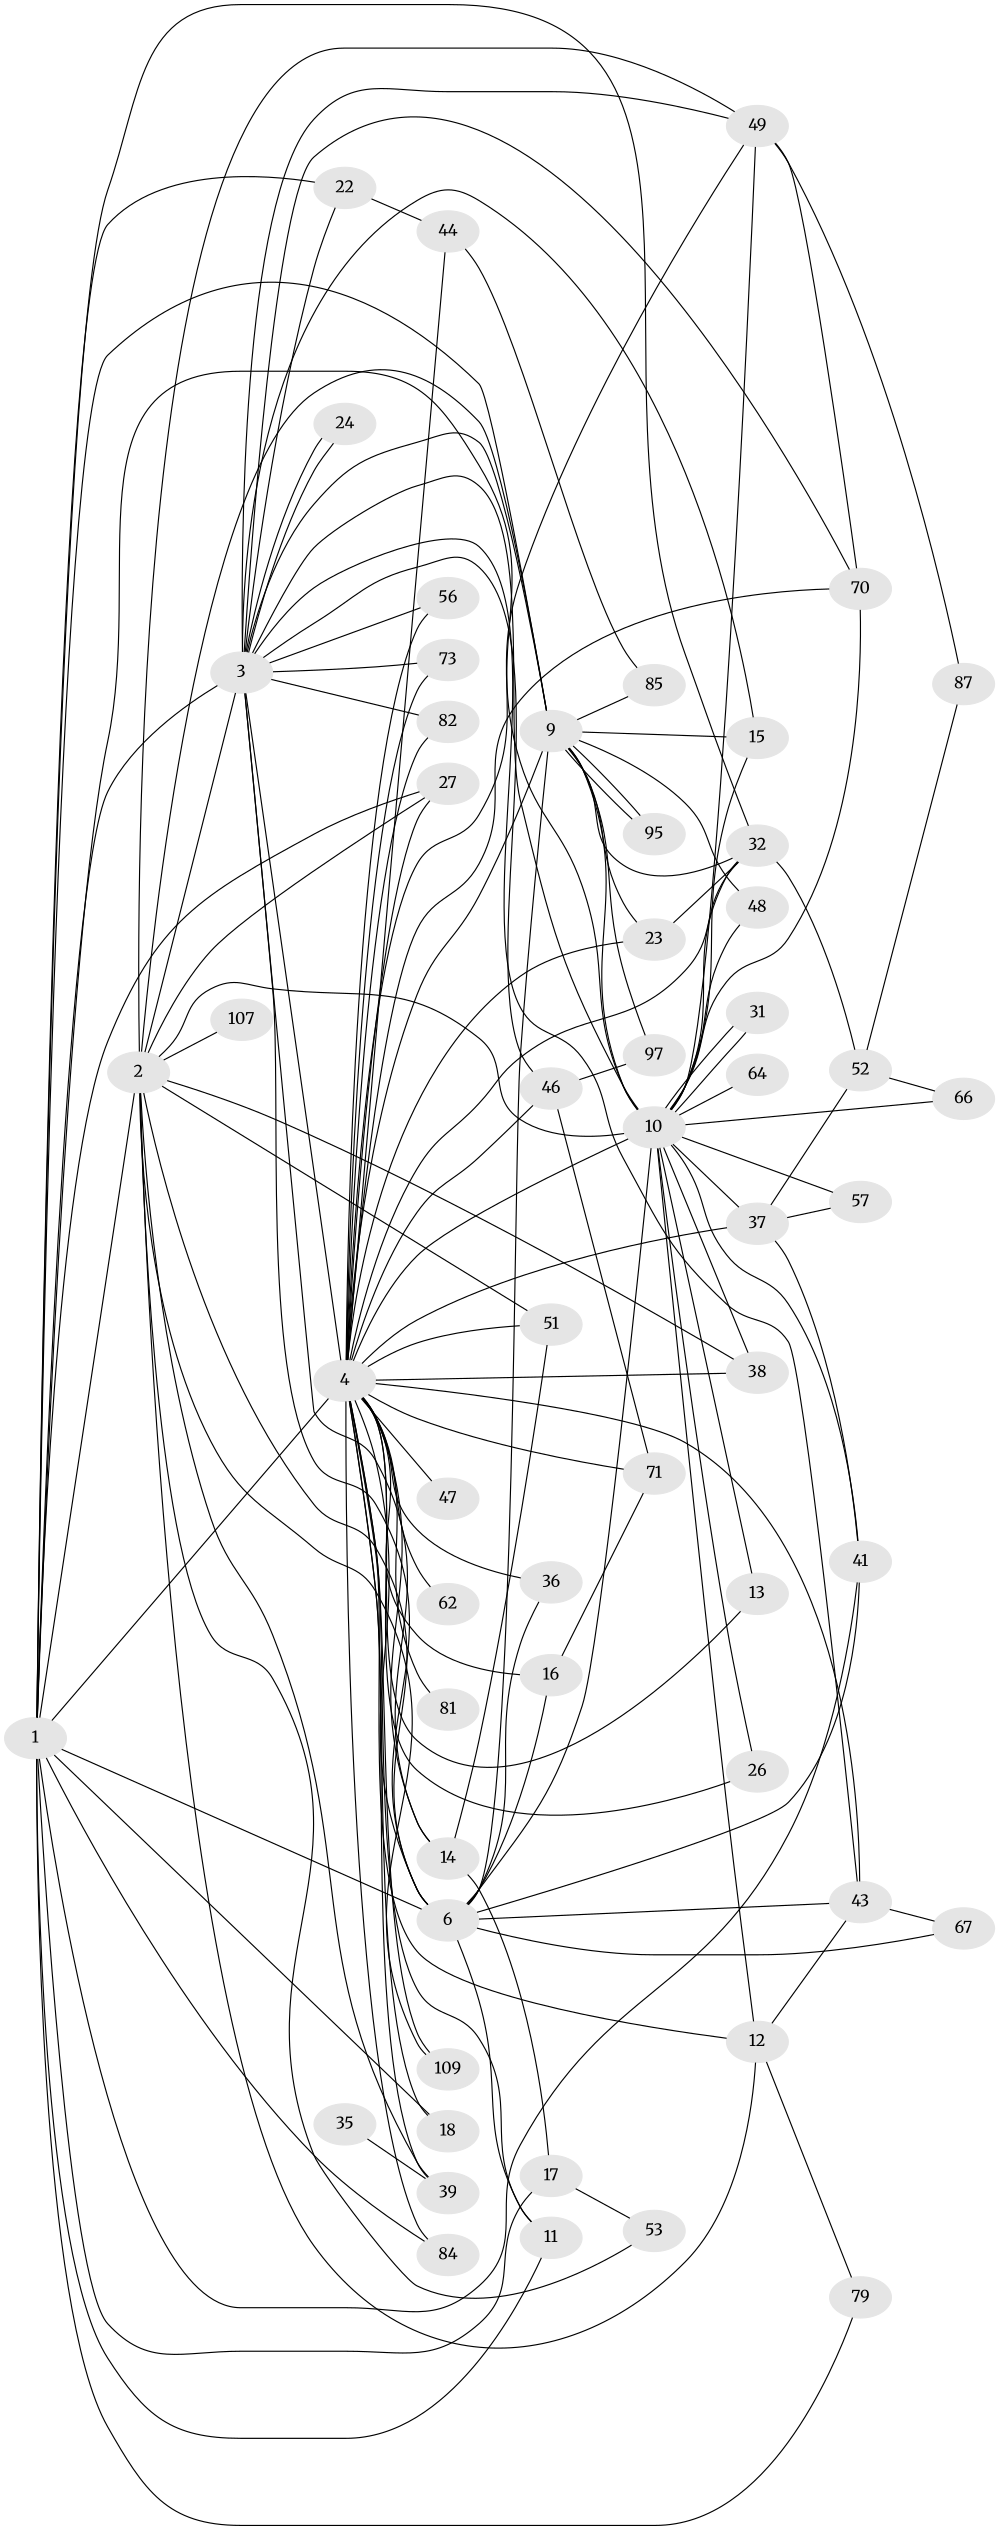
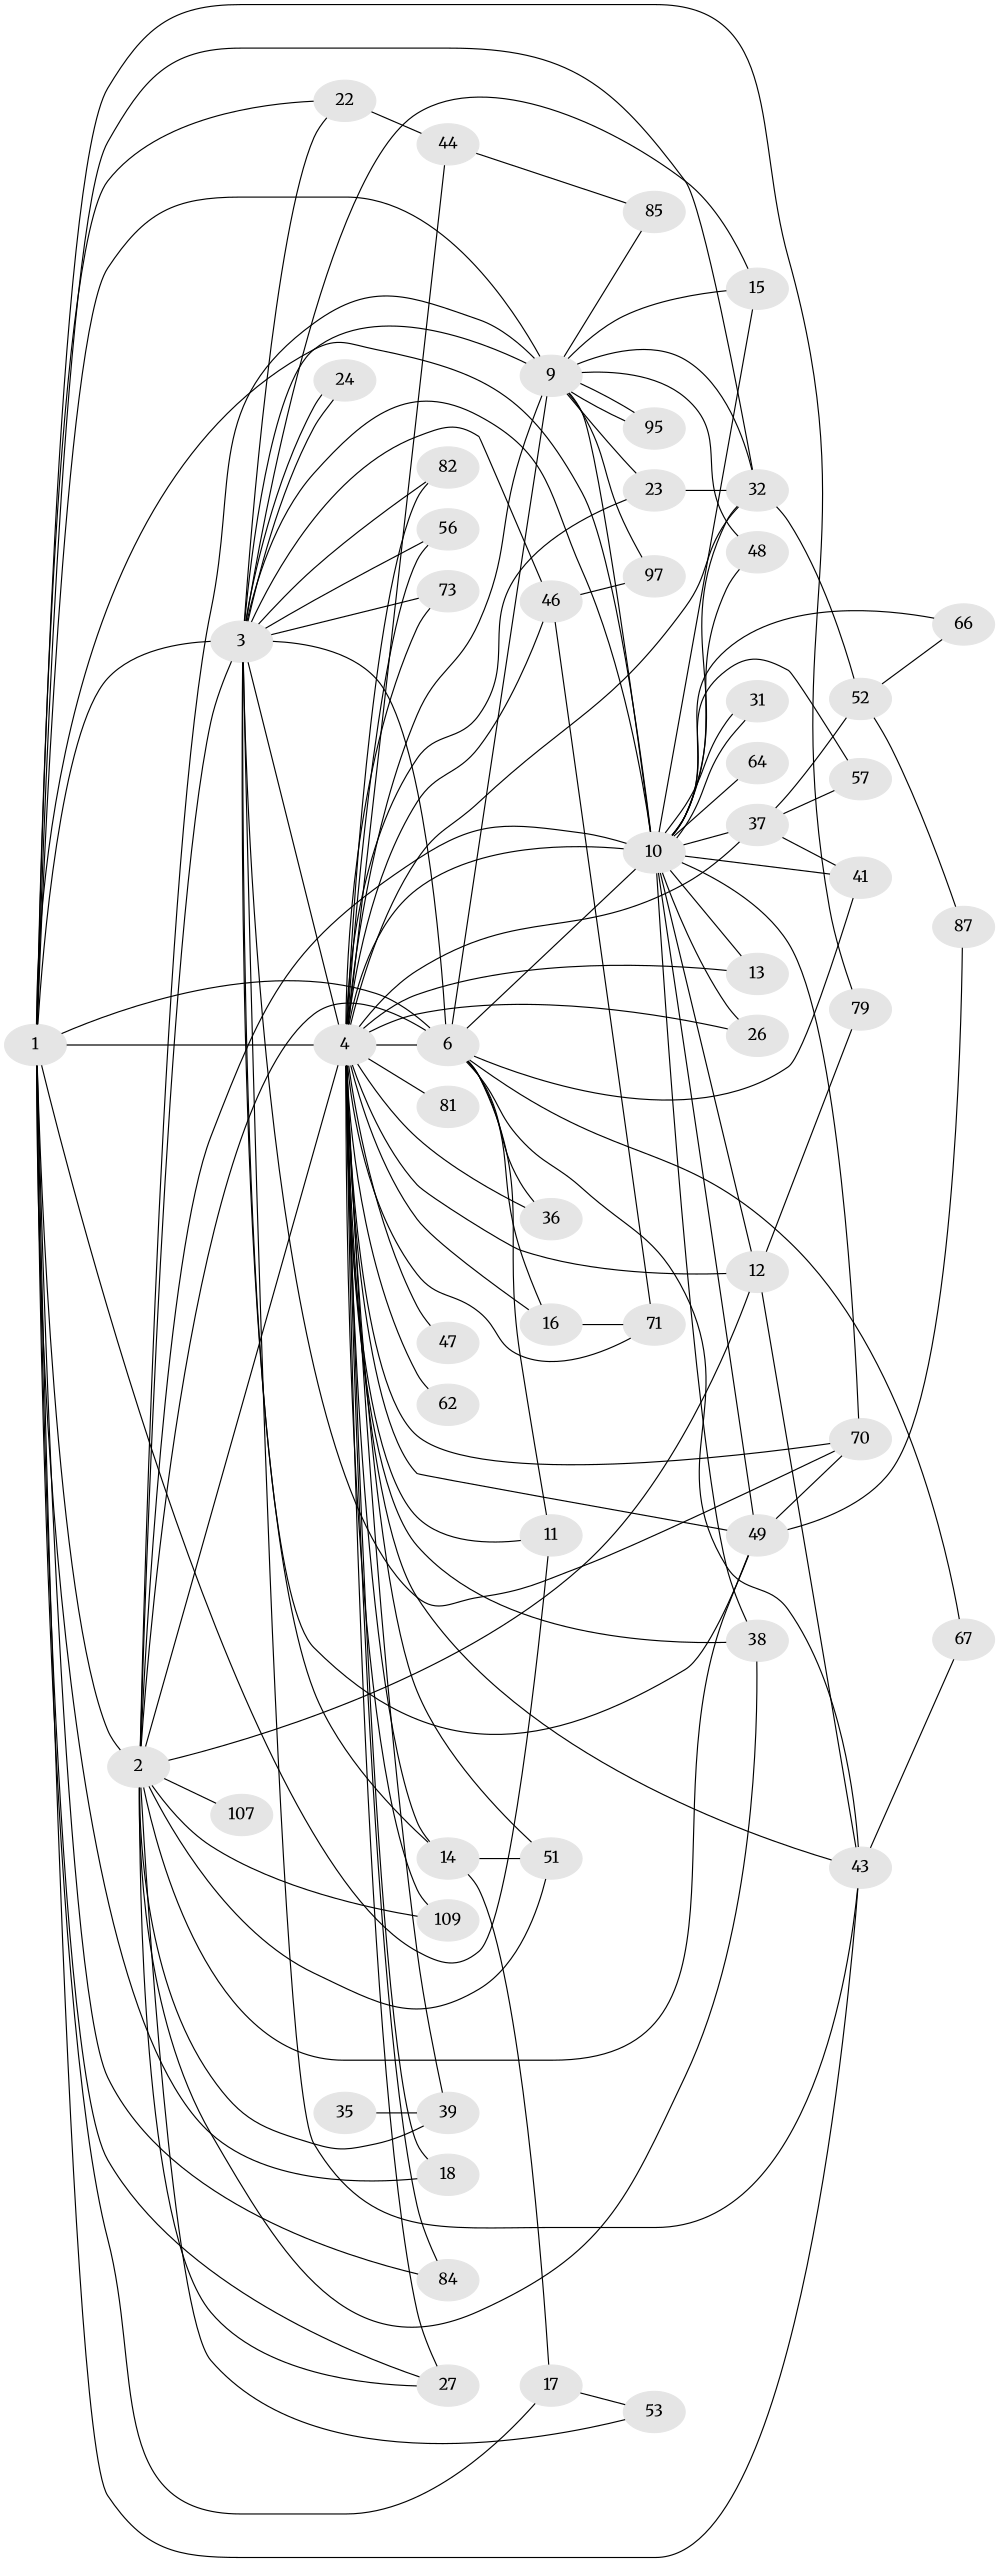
none -> (242, 1406)
(432, 2310) -> (94, 2428)
